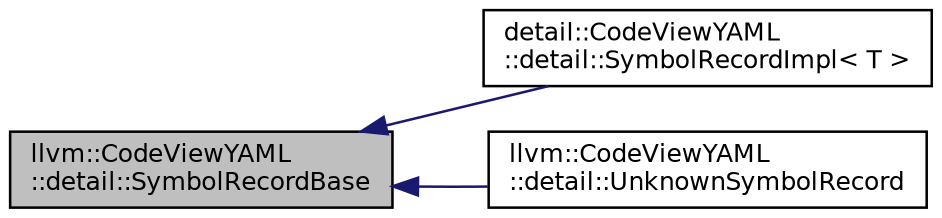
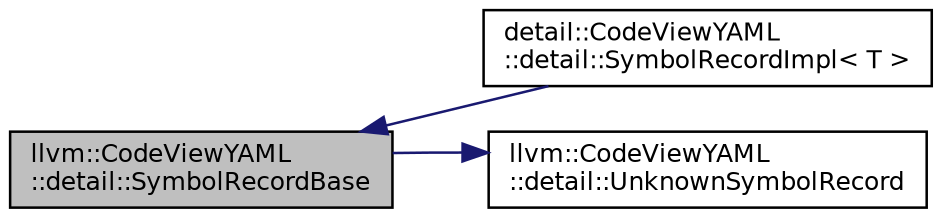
(453, 187) -> (428, 153)
